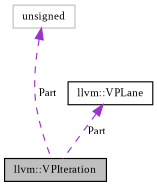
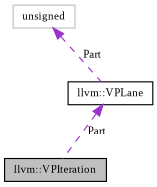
(36, 100) -> (81, 59)
